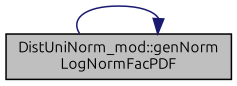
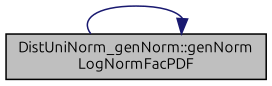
(119, 57) -> (136, 57)
